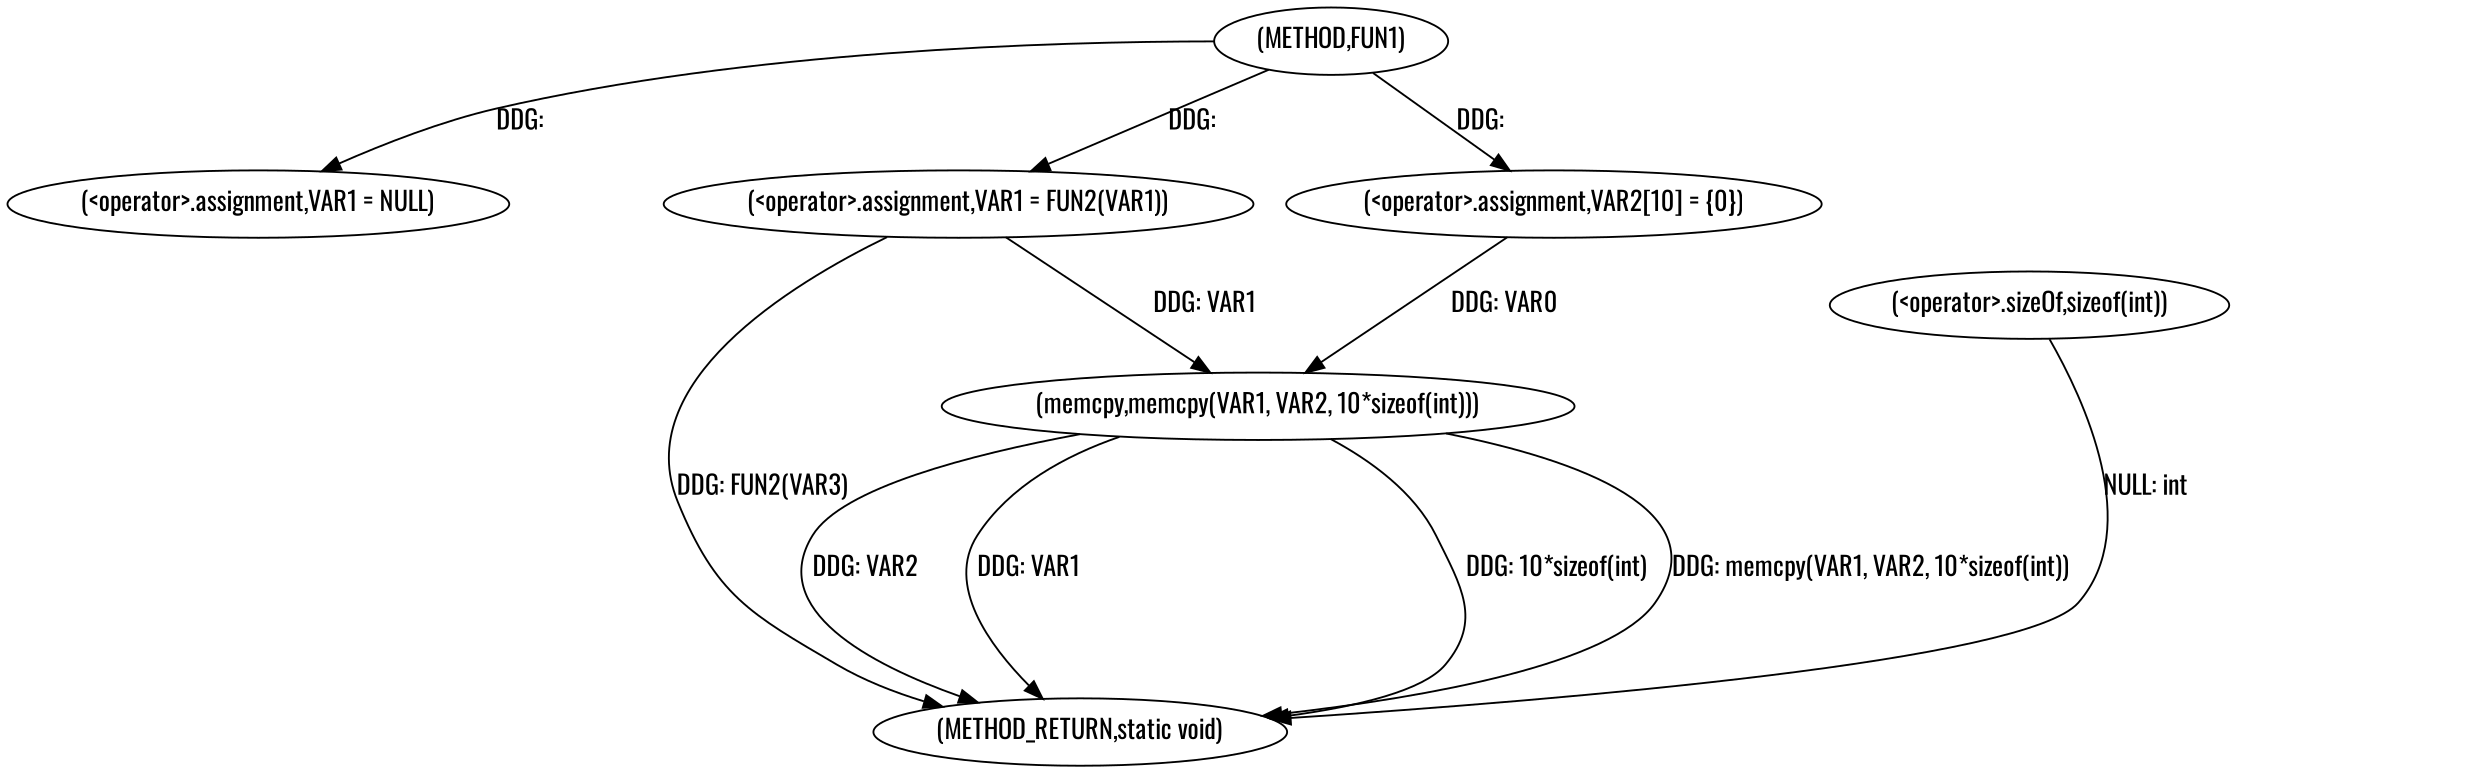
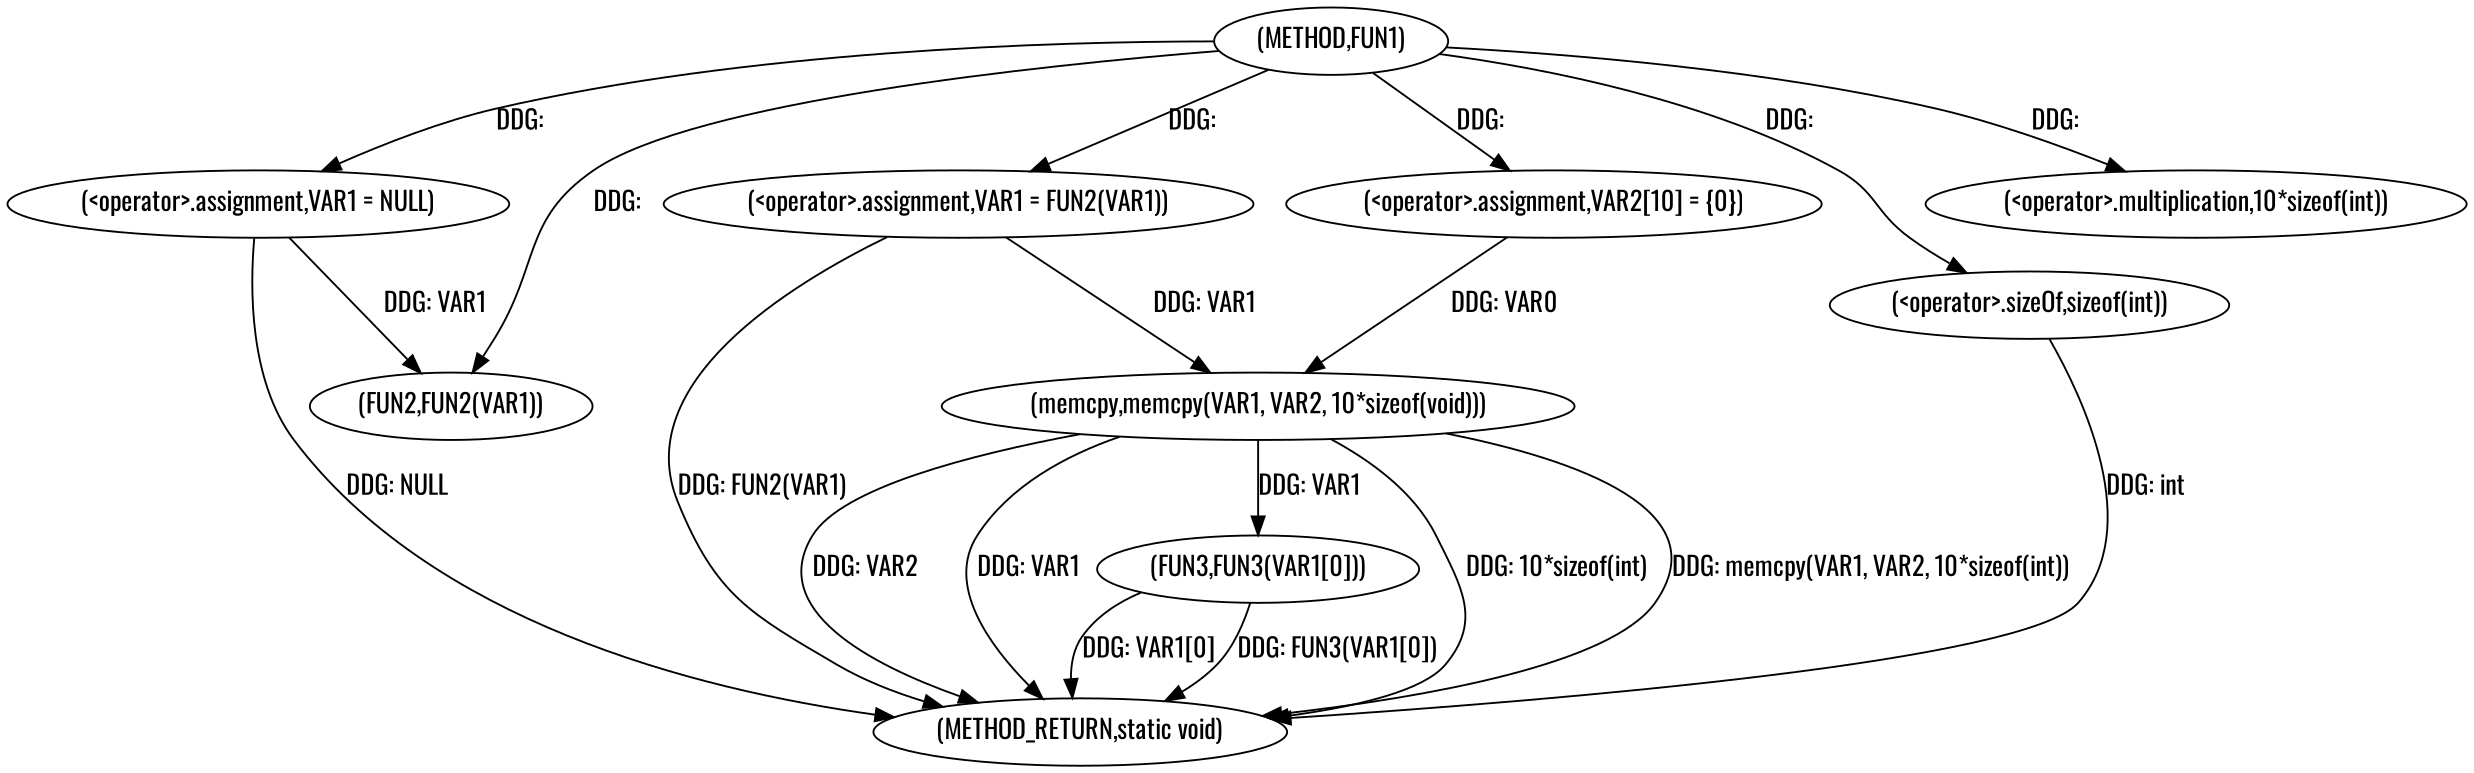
none -> (1714, 117)
none -> (2196, 204)
none -> (451, 406)
(1258, 406) -> (1258, 406)
(763, 488) -> (763, 488)
(2147, 488) -> (2147, 488)
none -> (1258, 569)
none -> (464, 584)
